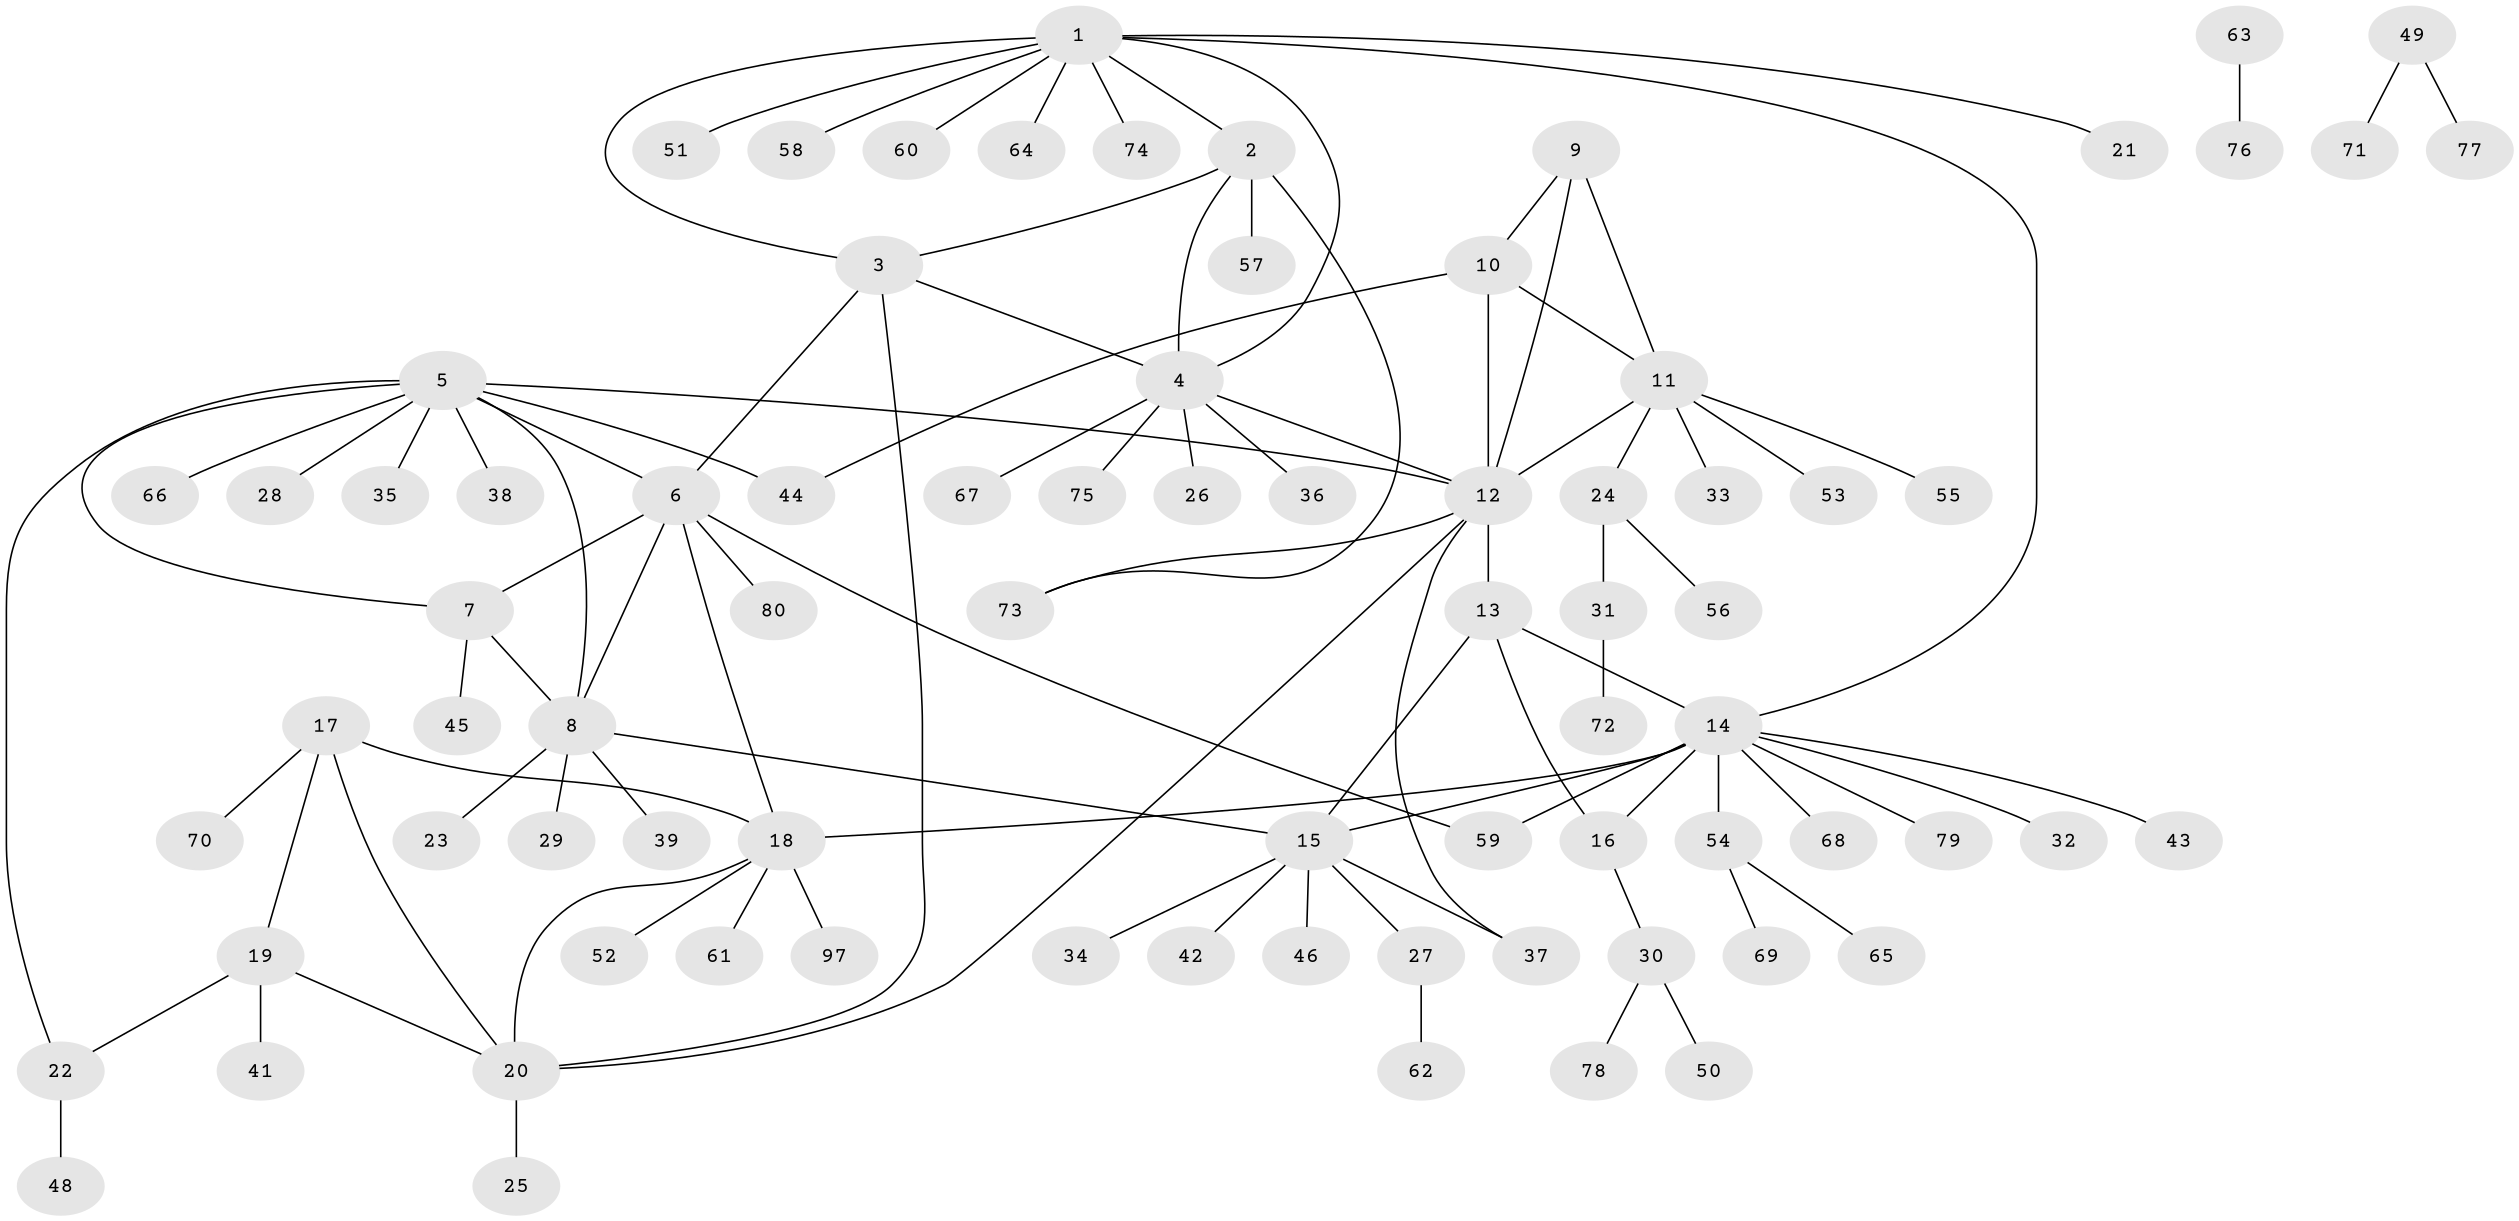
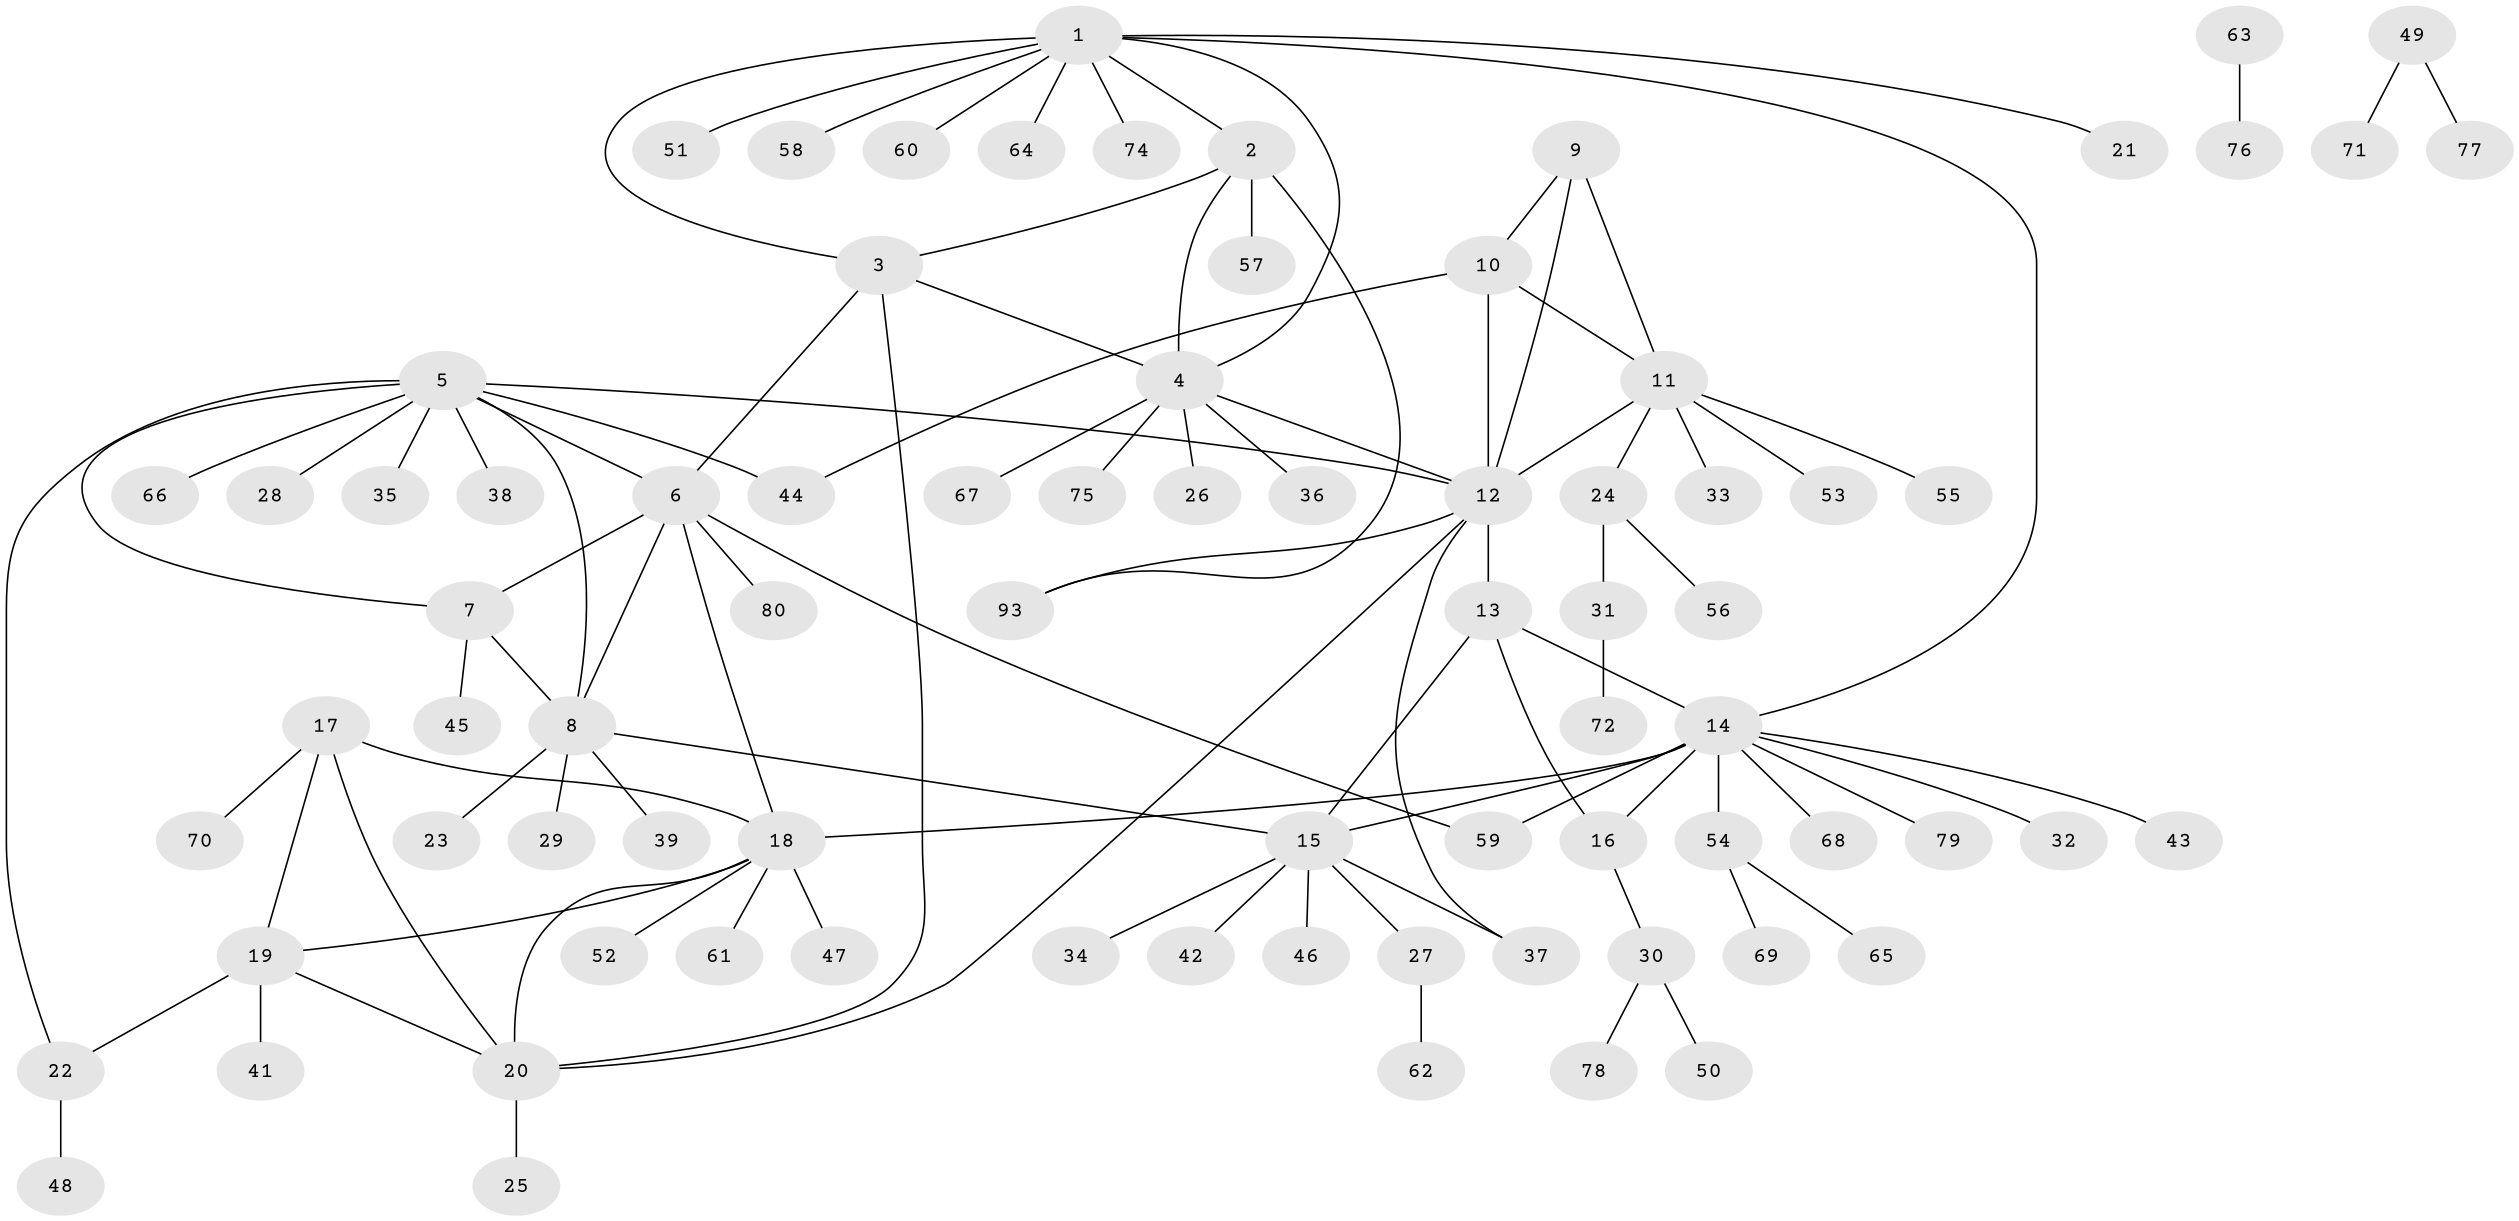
(1010, 611) -> (1010, 611)
none -> (529, 917)
(834, 956) -> (834, 956)
